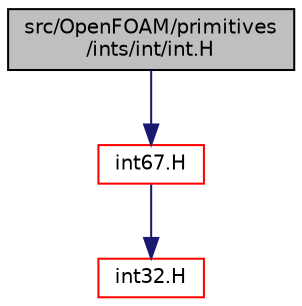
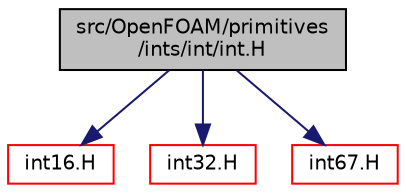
none -> (61, 164)
(151, 211) -> (203, 97)
